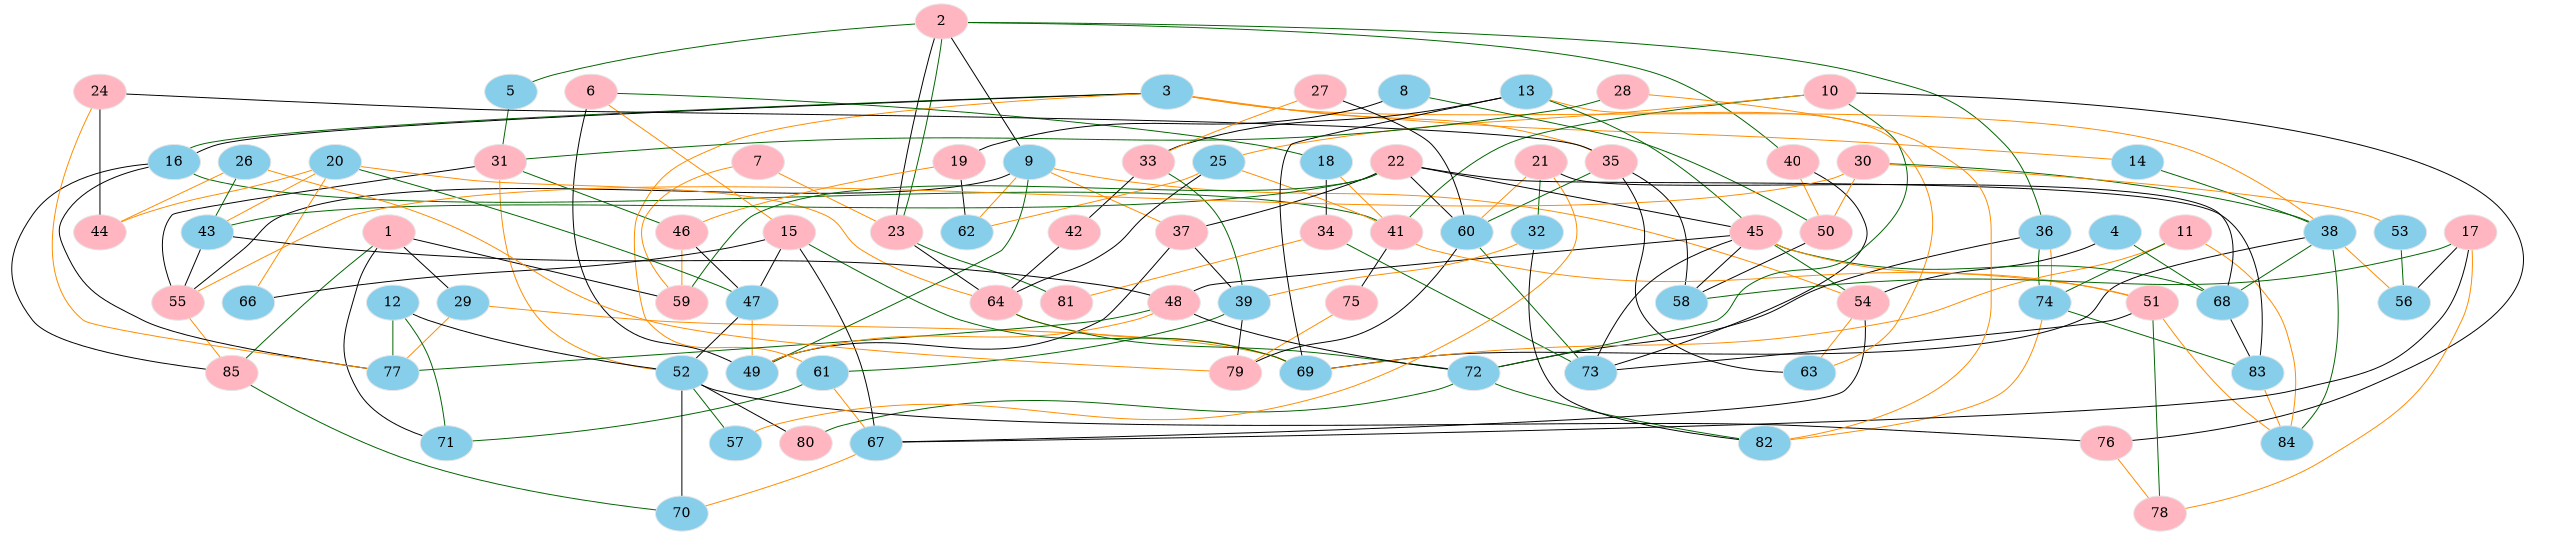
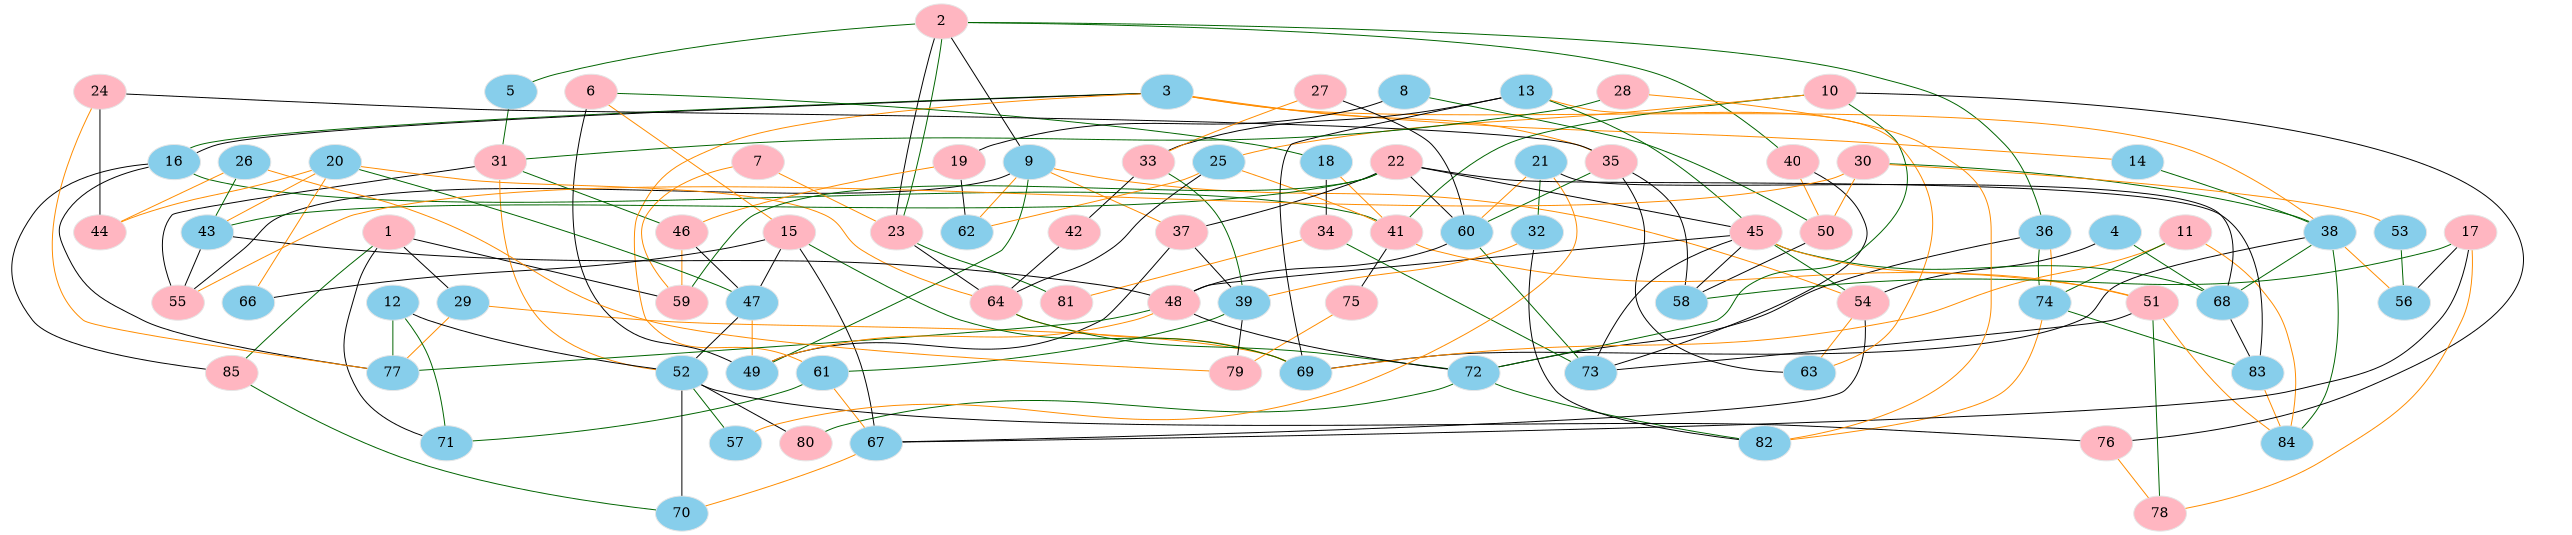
(1541, 162) -> (1541, 162)
(1370, 329) -> (1320, 268)
(200, 332) -> none
